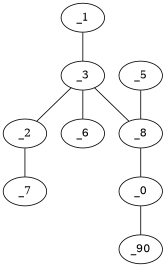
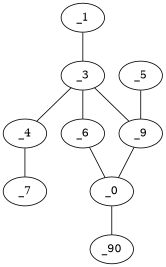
(25, 133) -> (25, 133)
(141, 133) -> (141, 133)
none -> (97, 162)
